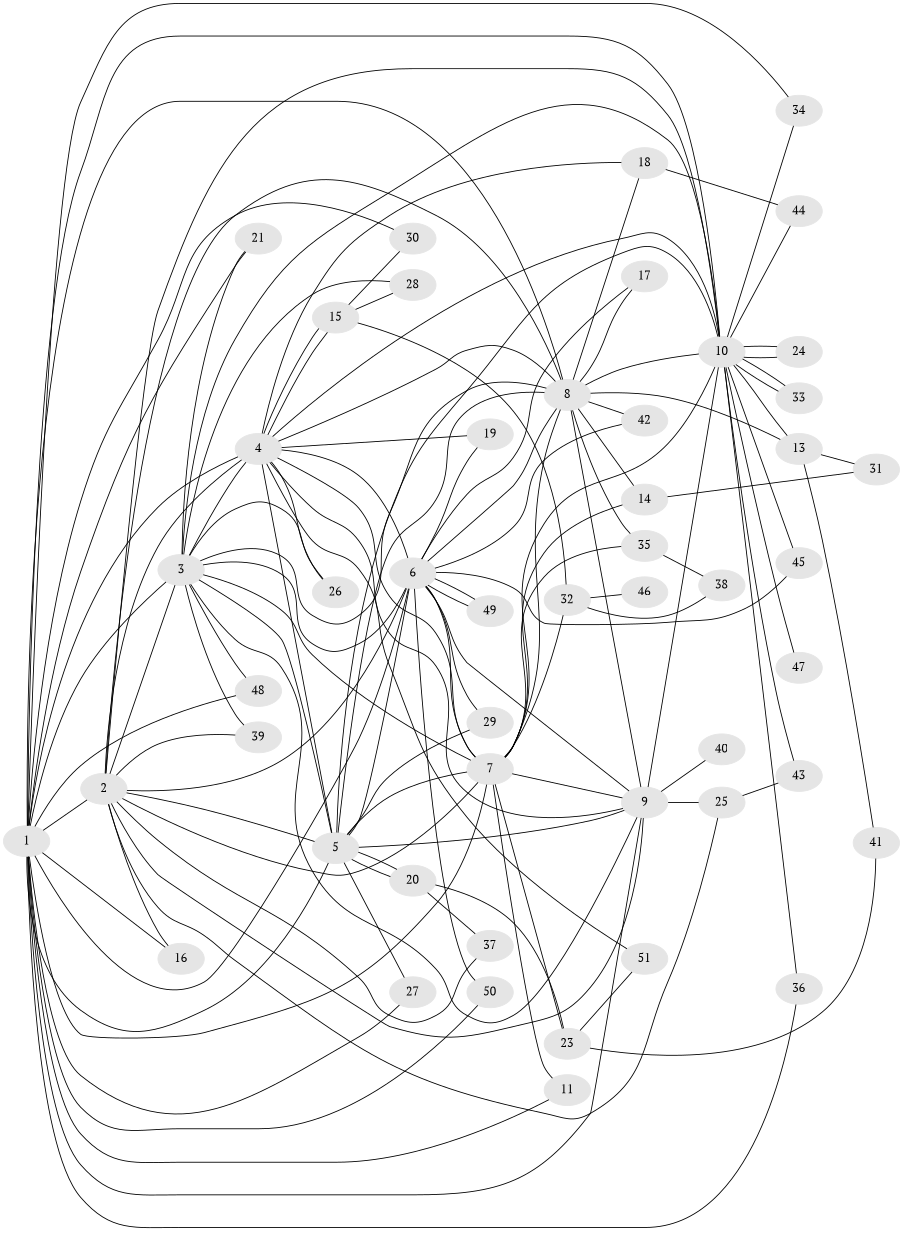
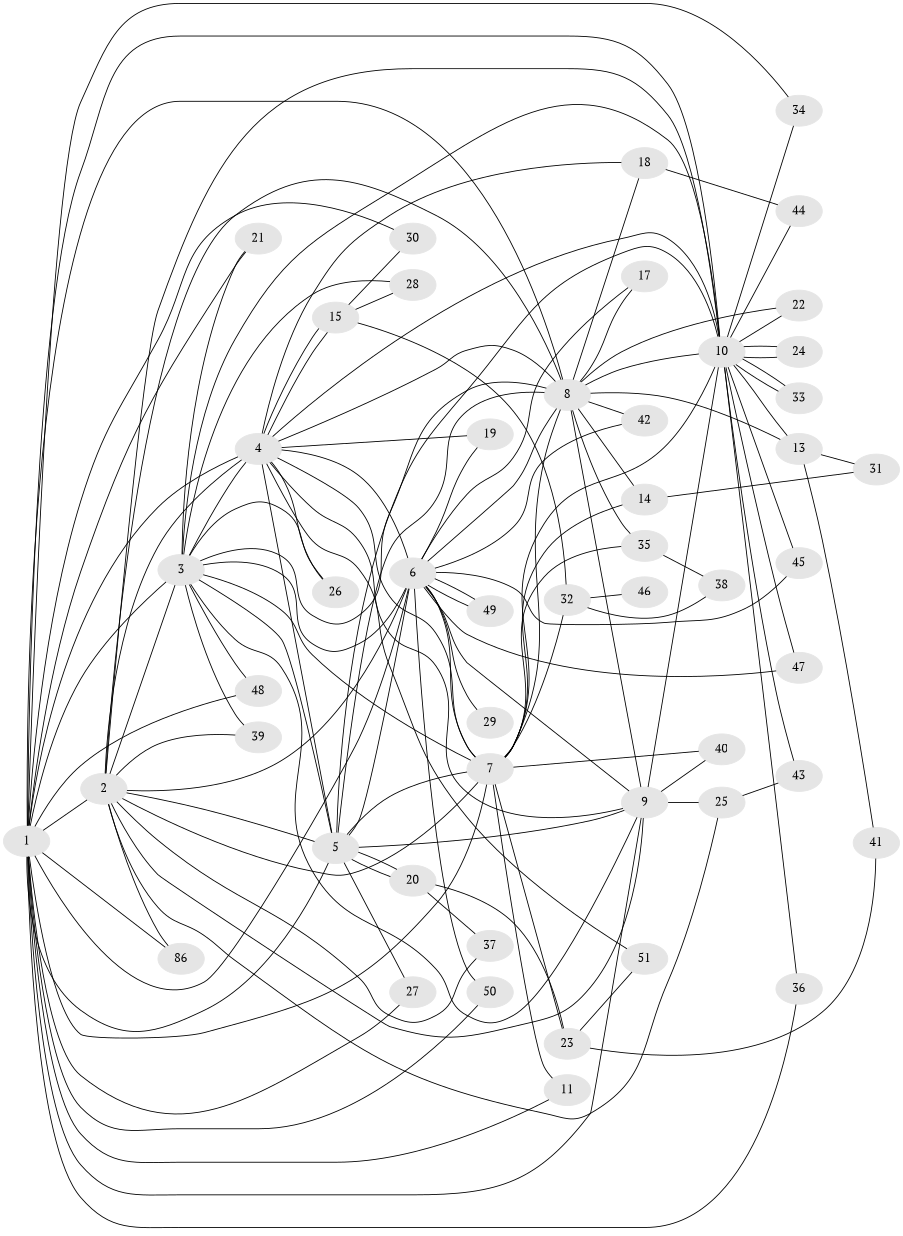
none -> (799, 306)
none -> (587, 670)
(397, 770) -> none
(567, 786) -> (606, 759)
(181, 959) -> (181, 959)
